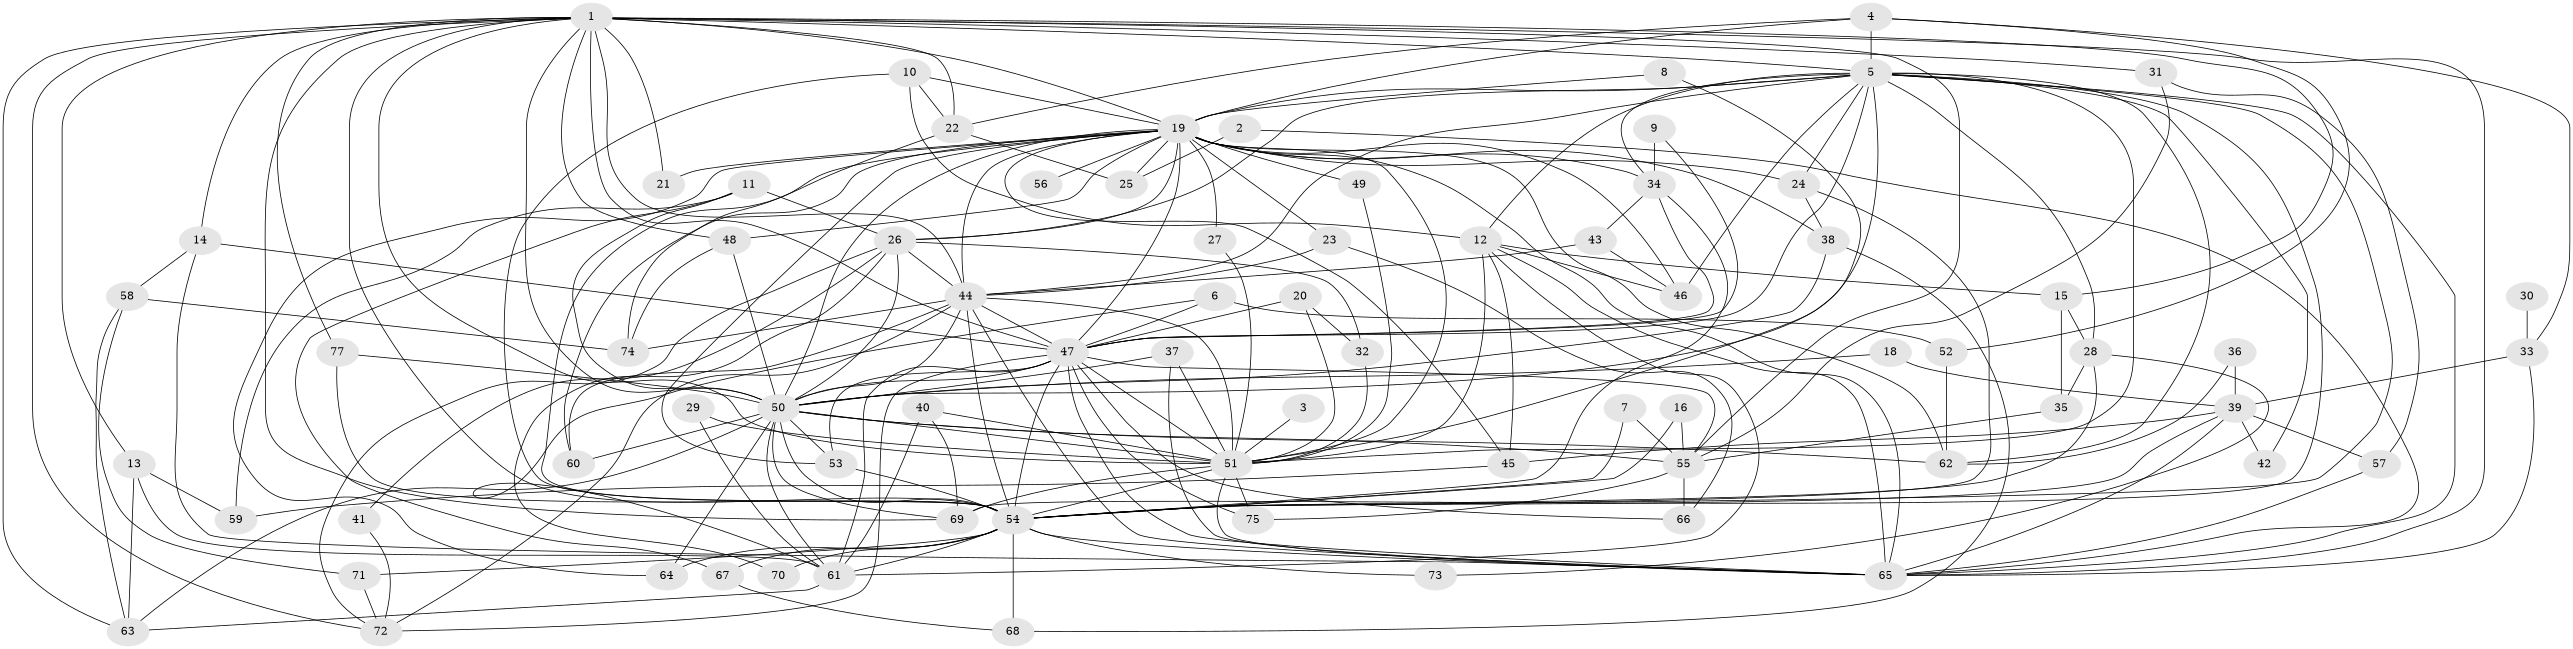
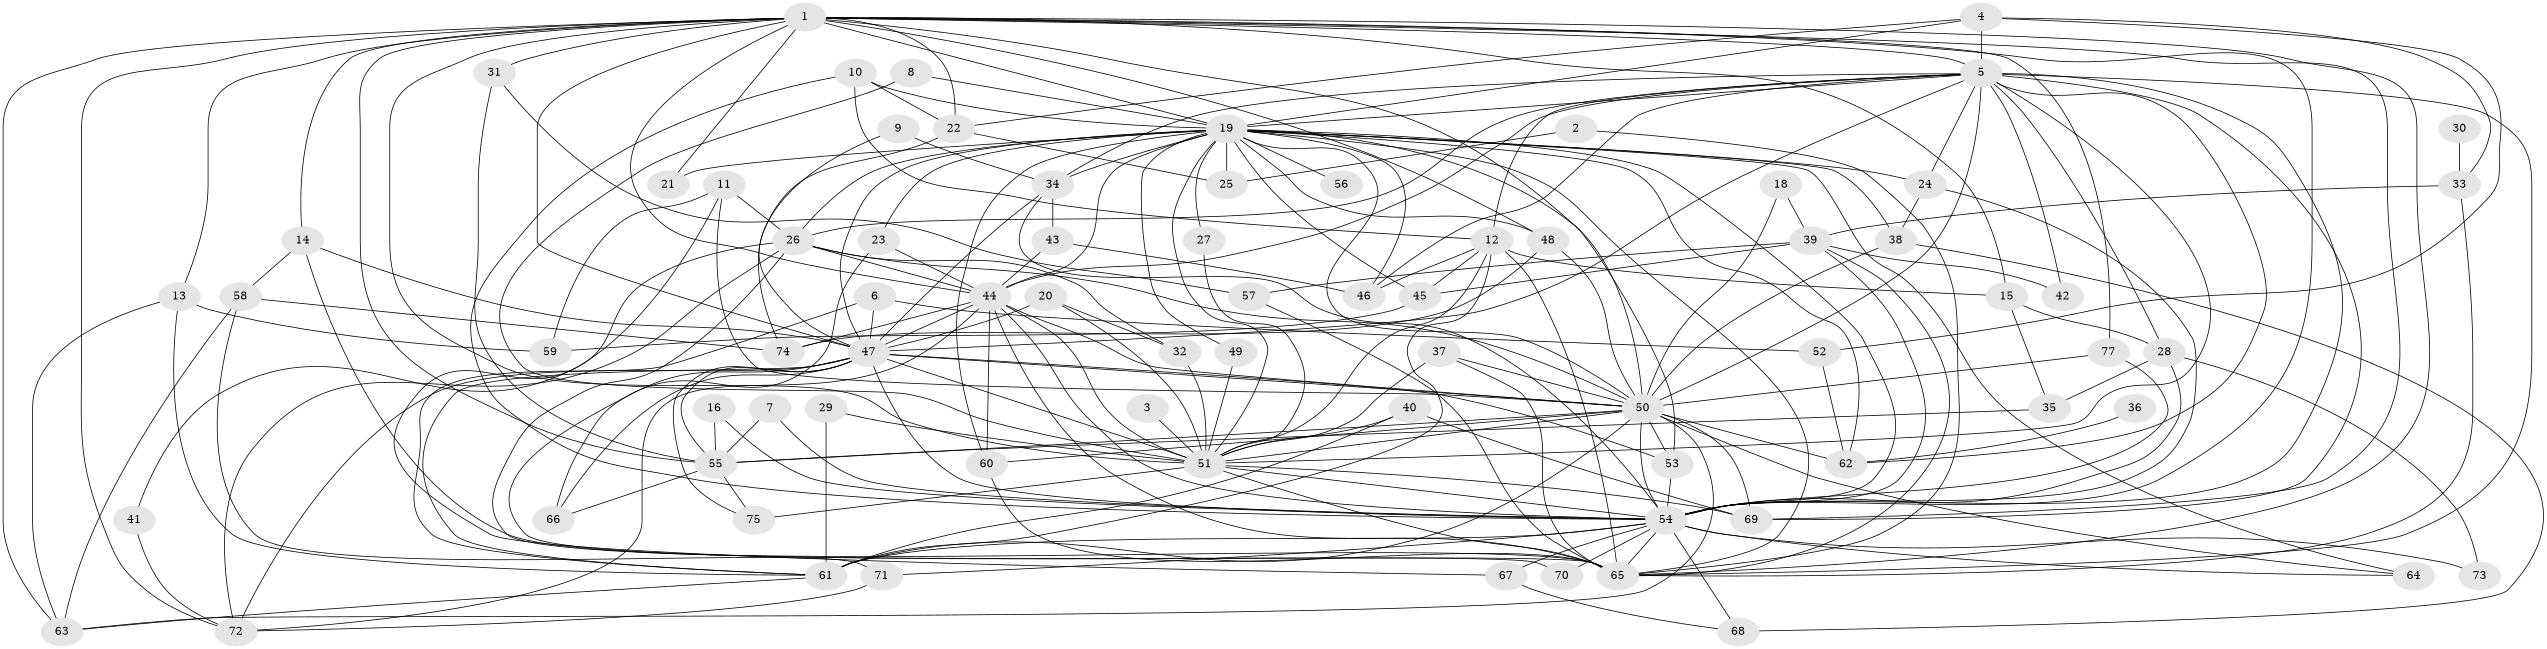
(2235, 383) -> none
none -> (1282, 560)
